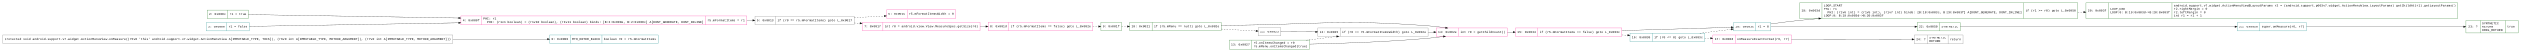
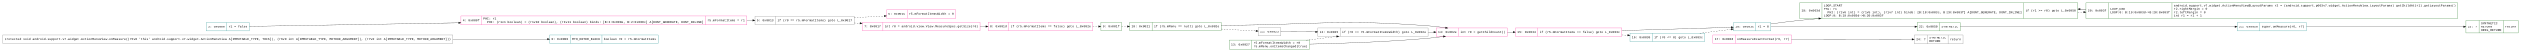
none -> (2083, 9)
(228, 14) -> none
(2511, 27) -> (2511, 27)
(1708, 38) -> none
(1274, 43) -> (1277, 43)
